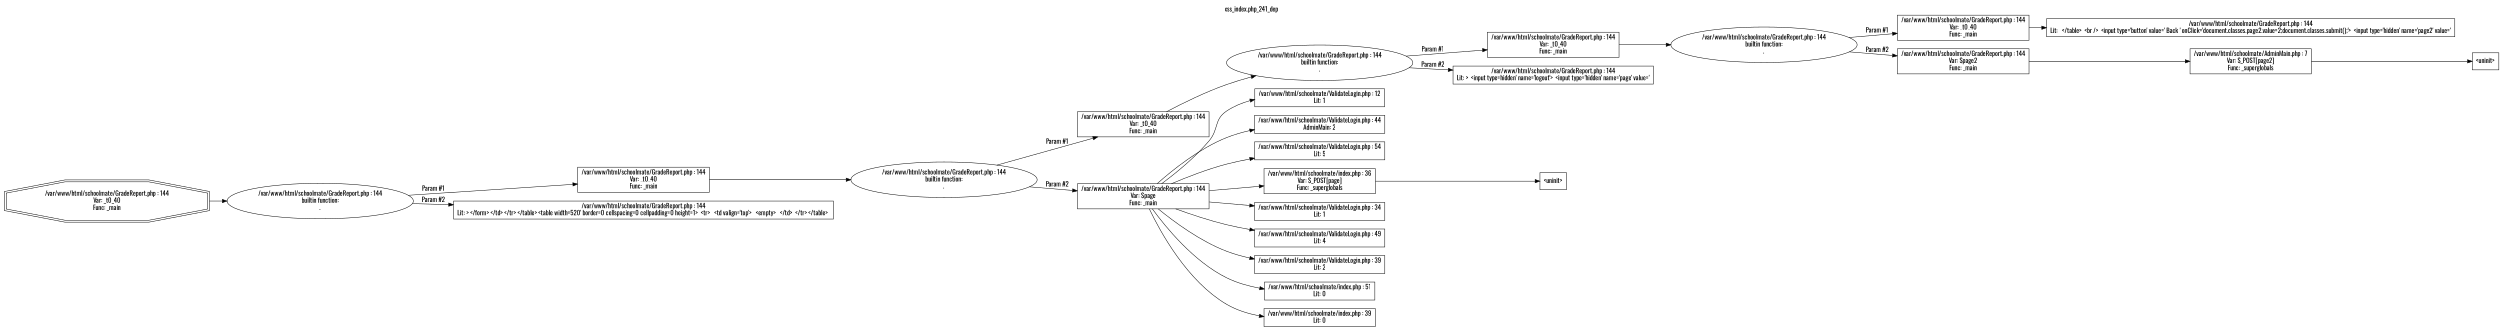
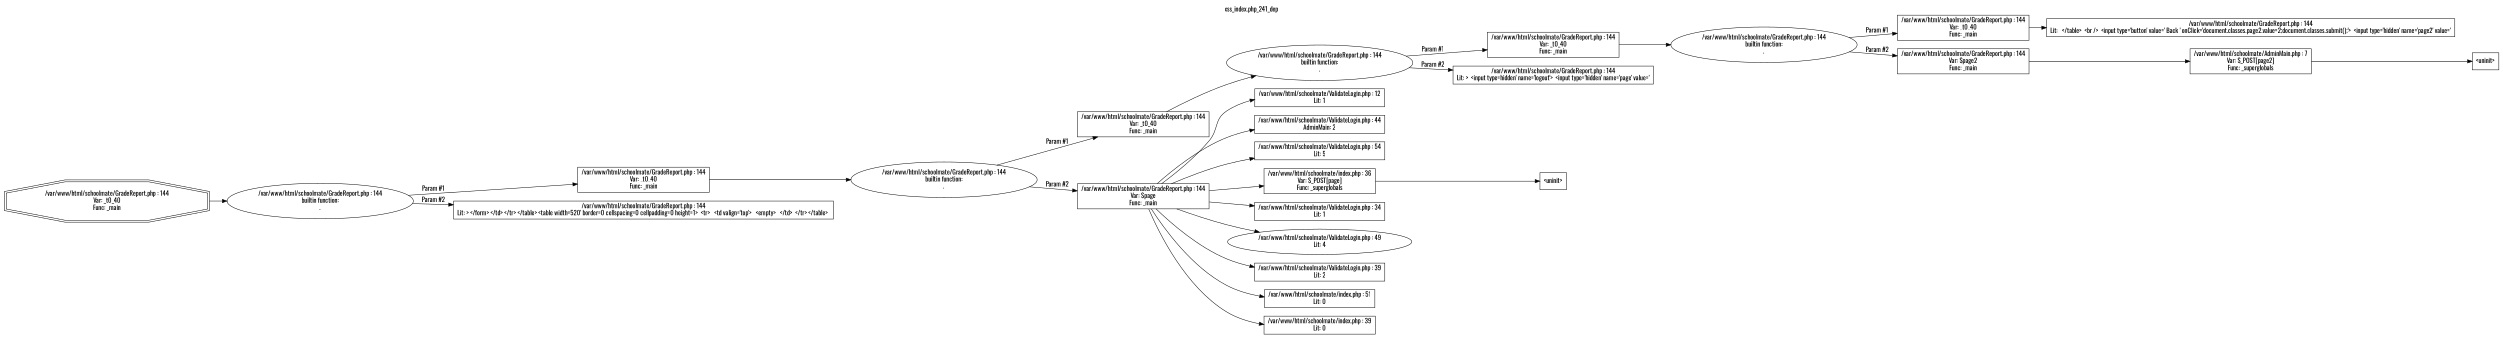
(1320, 238) -> (1320, 242)
